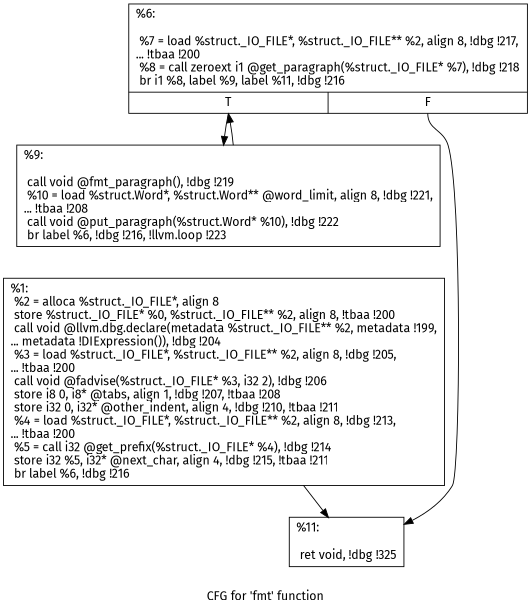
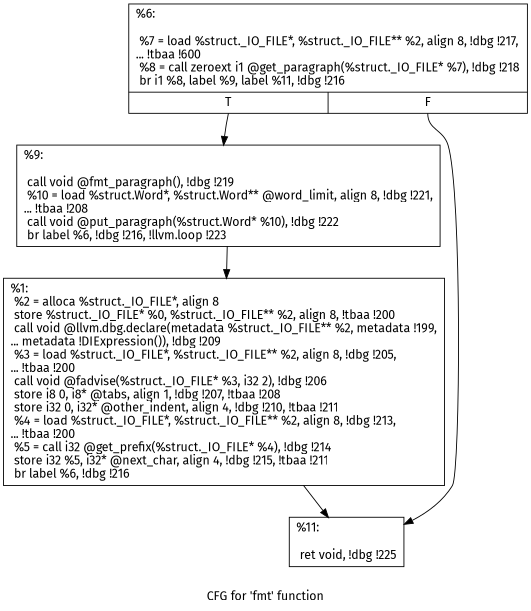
(168, 55) -> (168, 55)
(232, 134) -> (227, 258)
(116, 342) -> (116, 342)
(347, 555) -> (347, 555)
